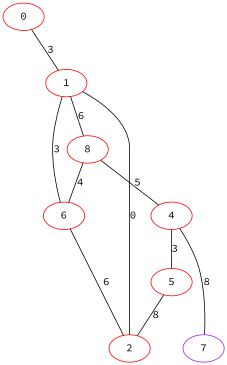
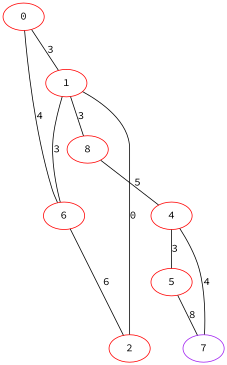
(81, 116) -> (81, 116)
(76, 183) -> (36, 118)
(207, 282) -> (207, 282)
(151, 315) -> (188, 315)
